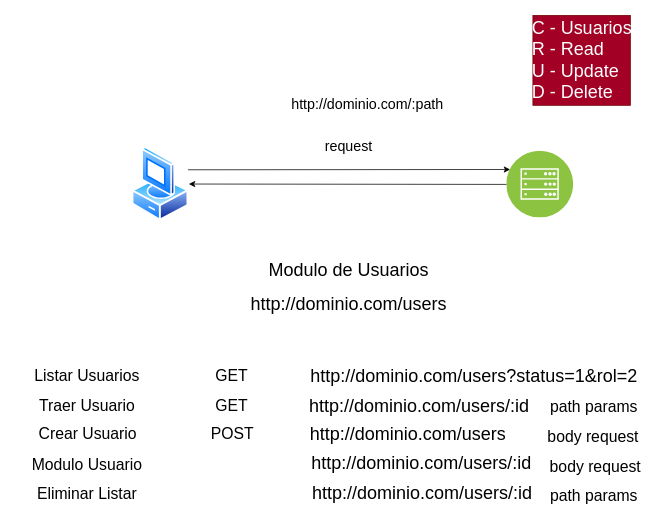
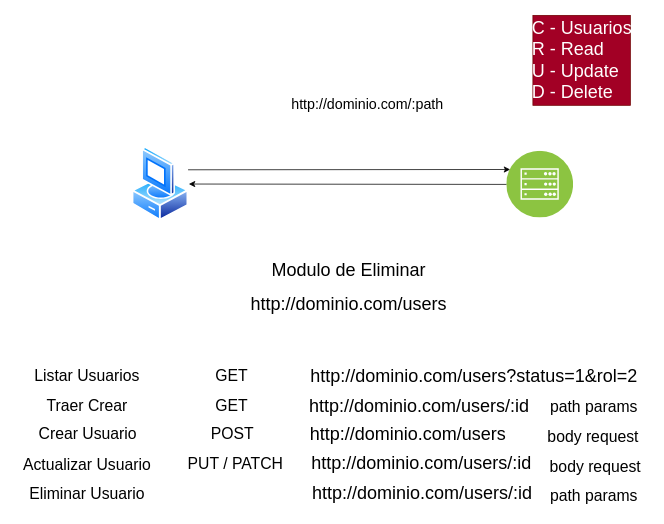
(348, 147) -> none
(349, 270) -> (349, 270)
(87, 405) -> (87, 405)
none -> (235, 463)
(87, 465) -> (87, 465)
(87, 493) -> (87, 493)
